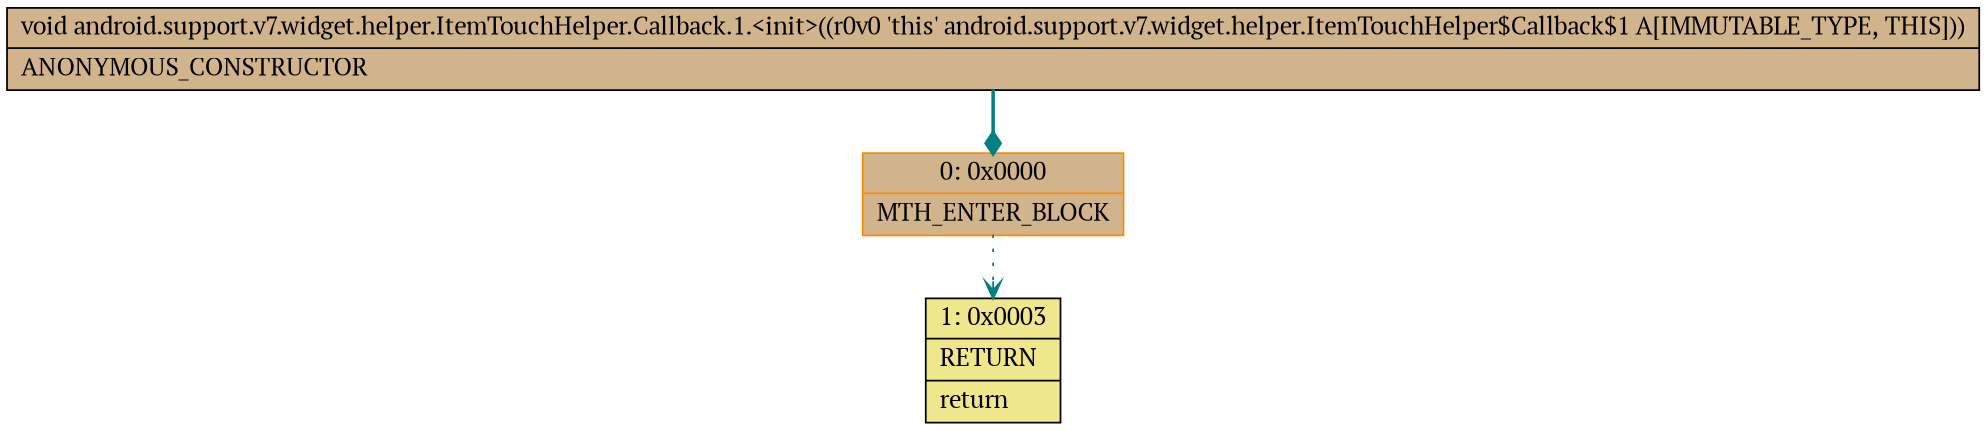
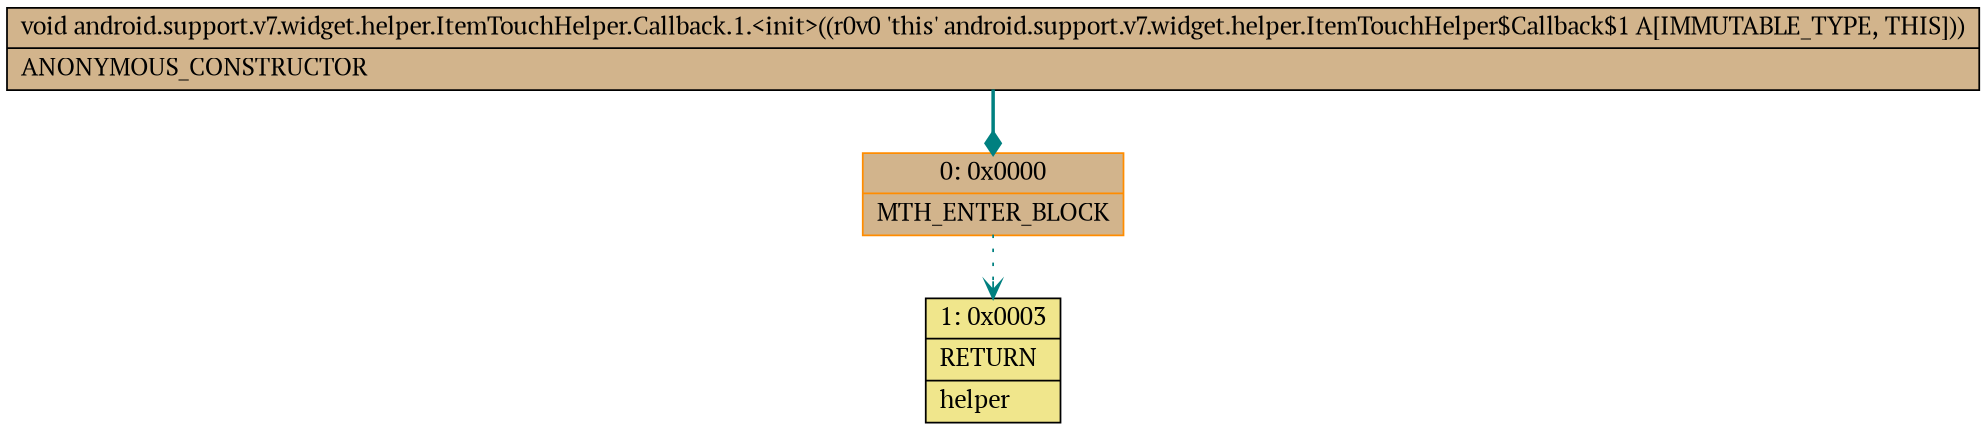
(975, 401) -> (975, 401)
